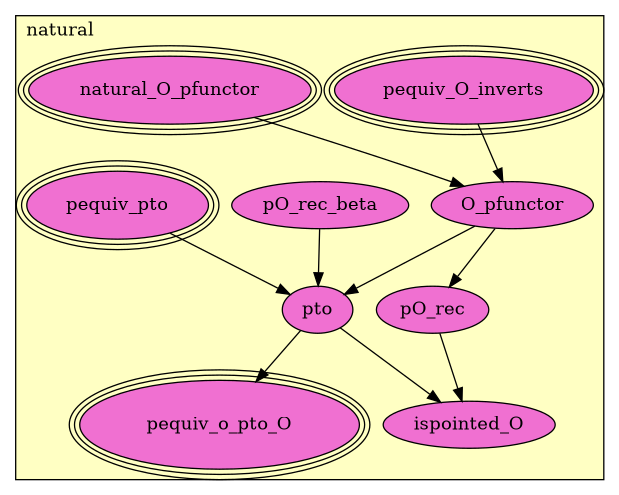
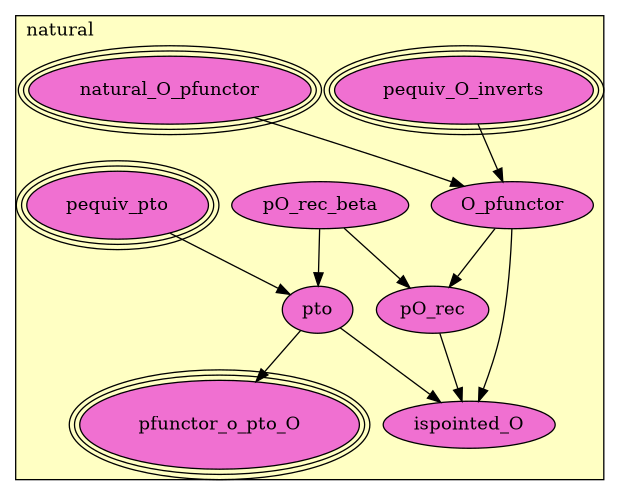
none -> (372, 253)
(416, 257) -> (505, 310)
(220, 425) -> (220, 425)
